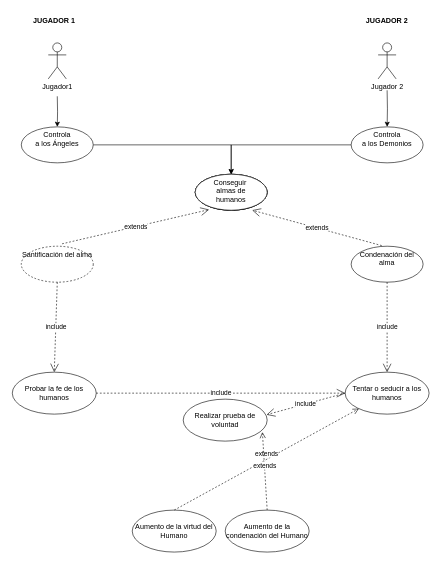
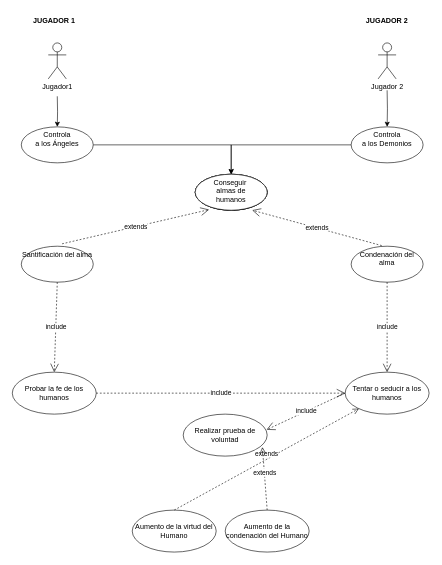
(57, 264) -> (57, 264)
(225, 420) -> (225, 435)
